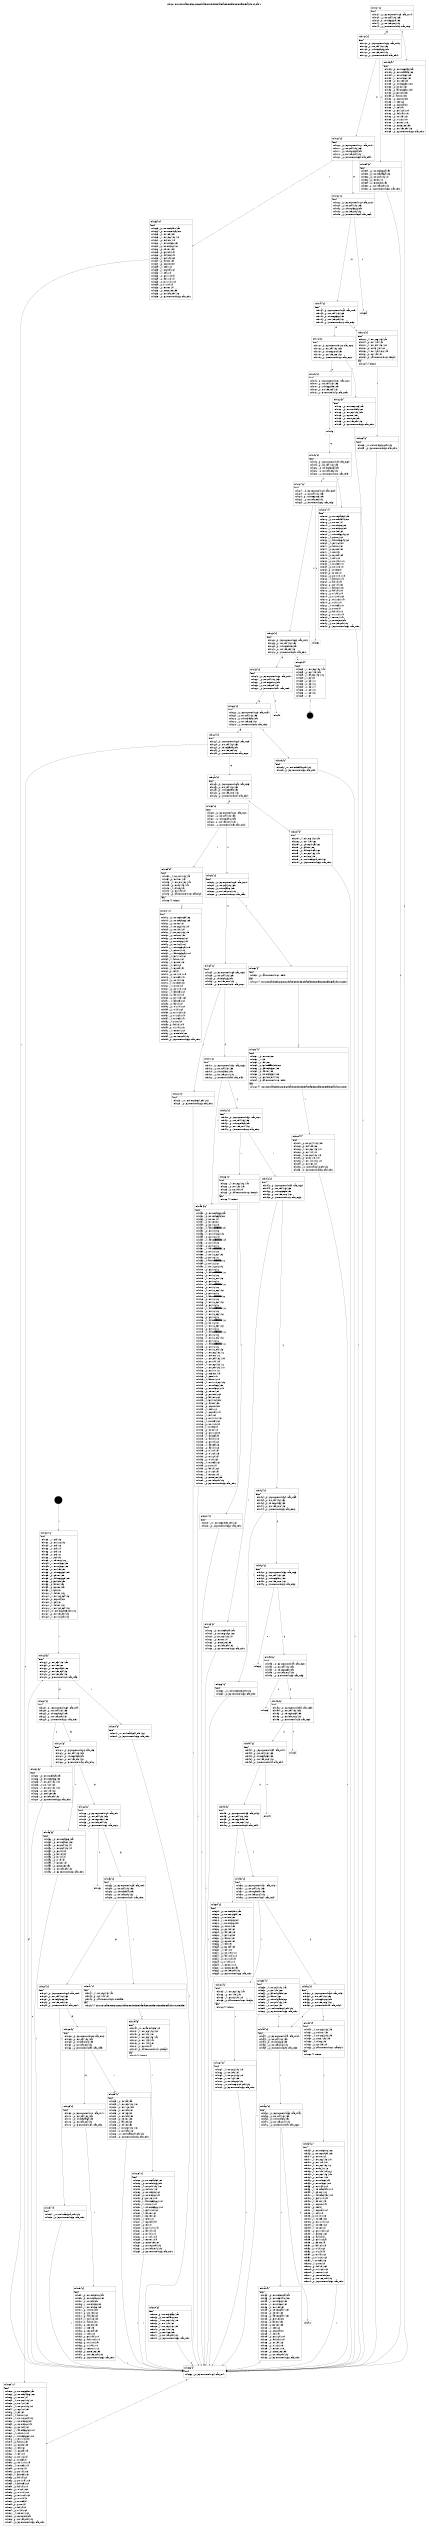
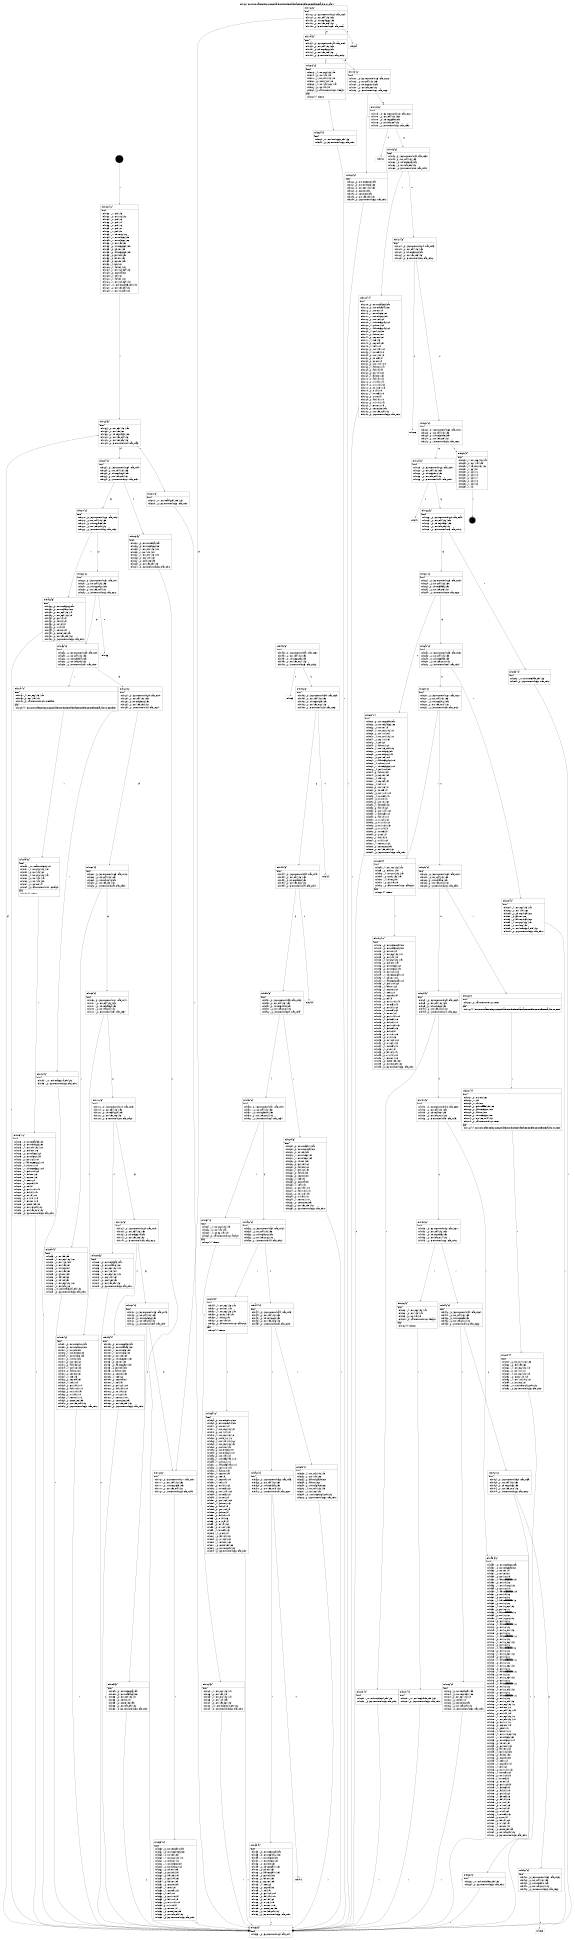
(353, 176) -> (198, 701)
(330, 443) -> (399, 137)
none -> (114, 1110)
(281, 1620) -> none
(278, 2020) -> (293, 1395)
(119, 2410) -> (355, 1418)
